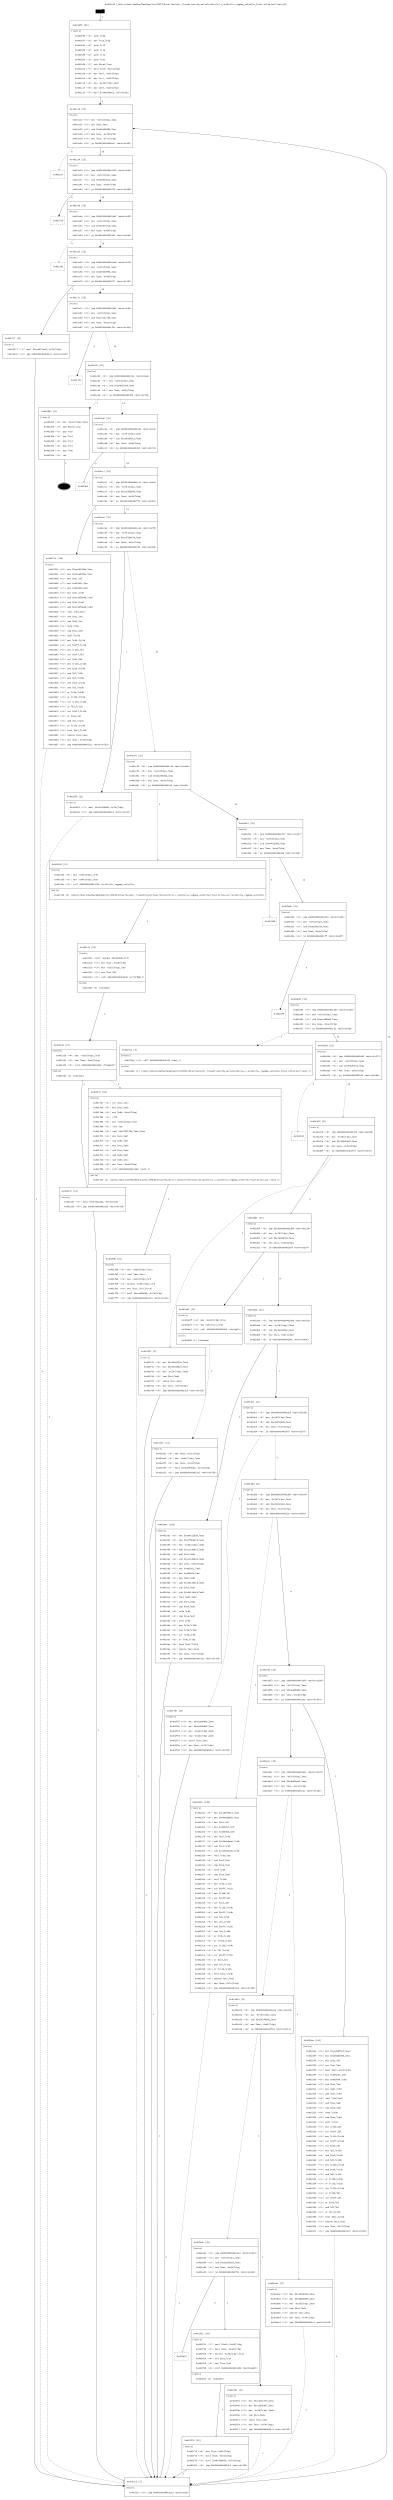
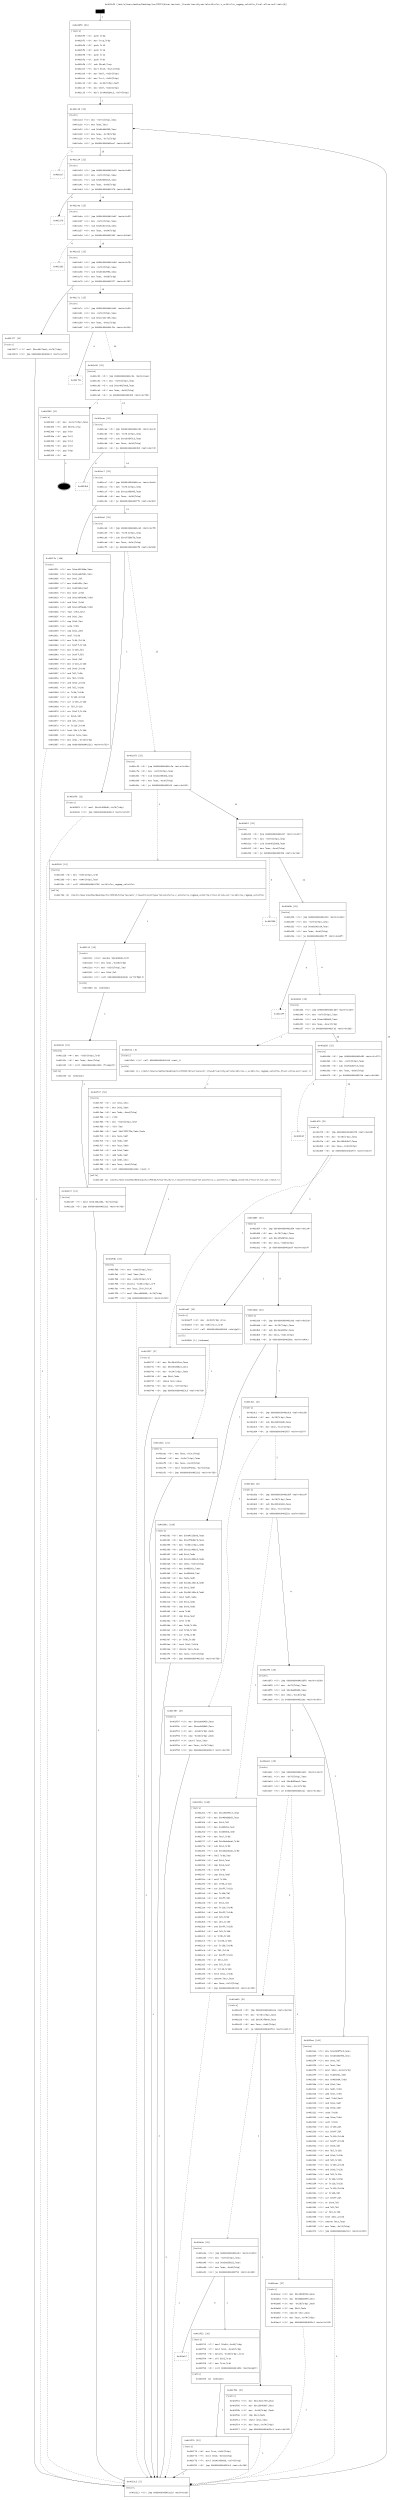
none -> (317, 967)
(115, 1084) -> (207, 1081)
